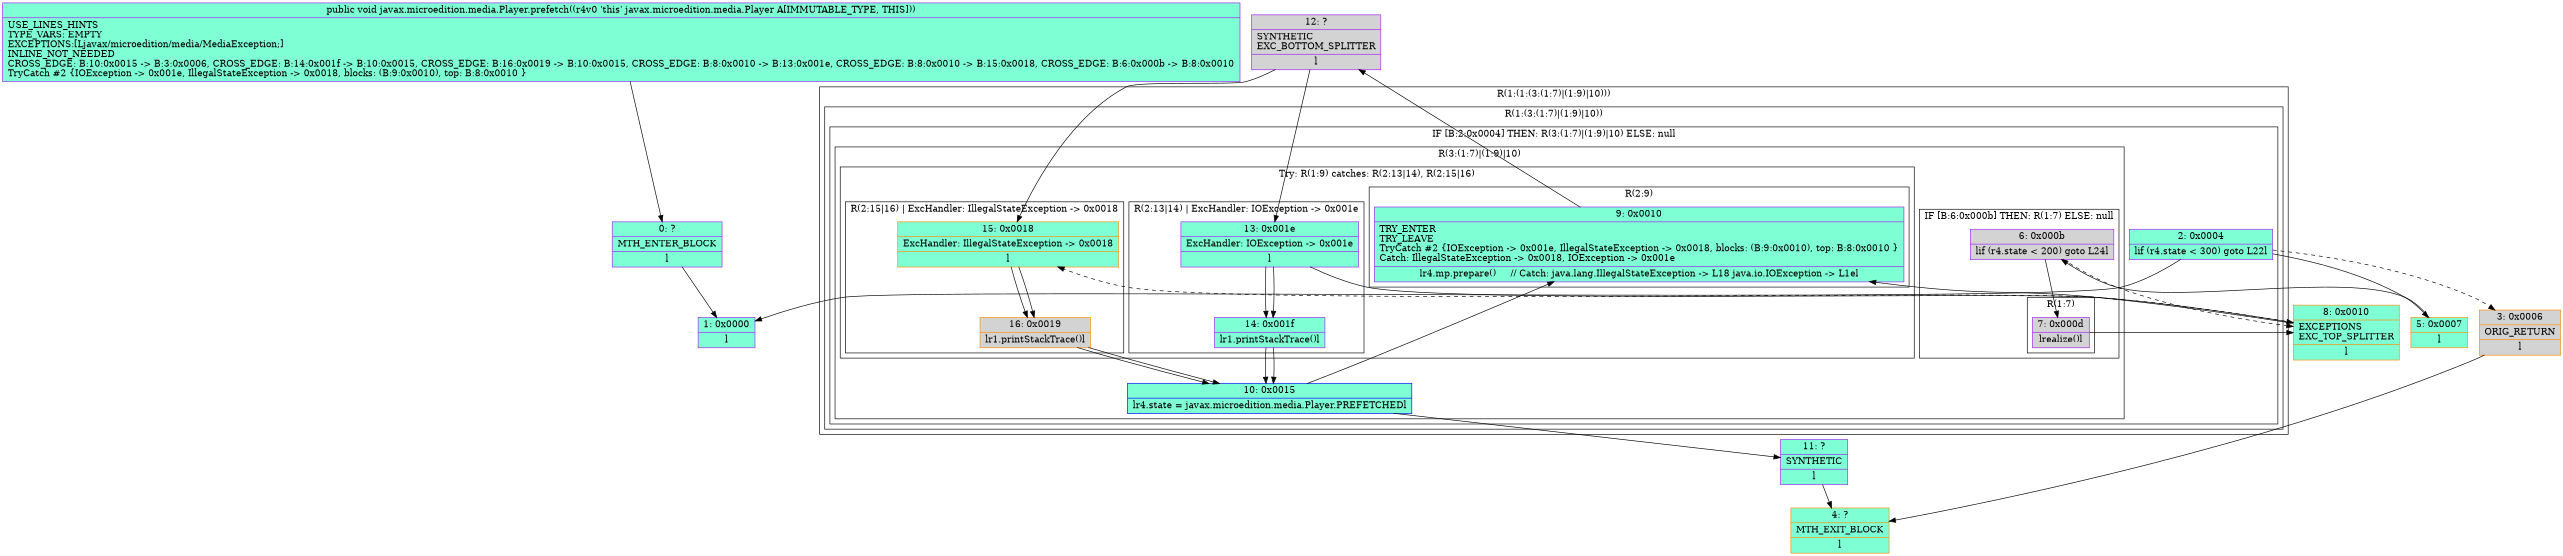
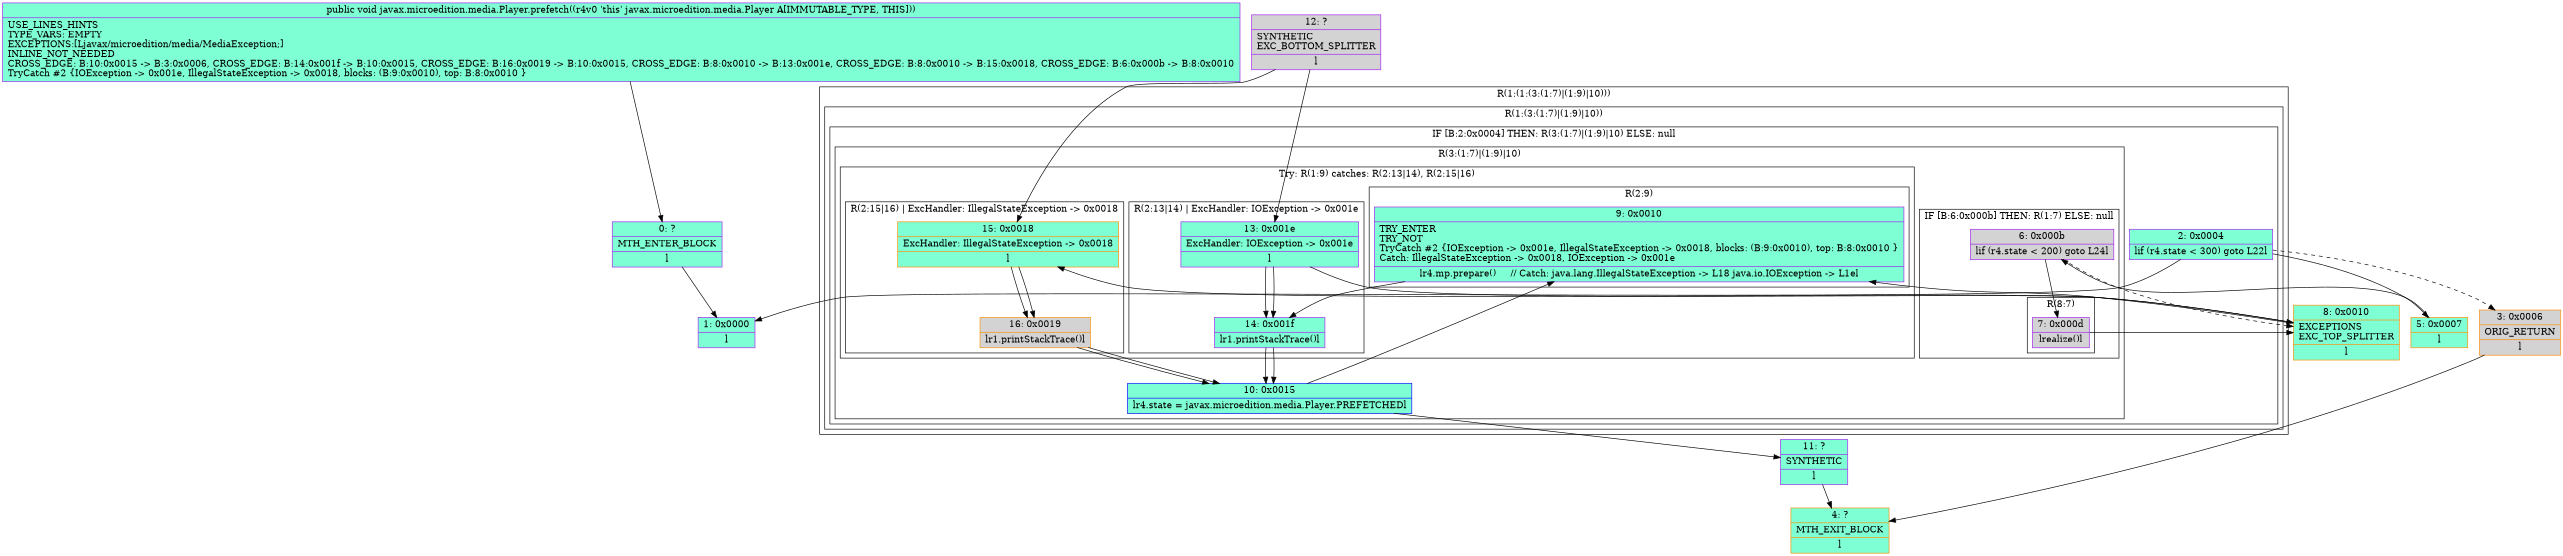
(1472, 140) -> (1357, 290)
(1407, 239) -> (1401, 239)
(1678, 296) -> (1678, 296)
(2061, 305) -> (2061, 305)
